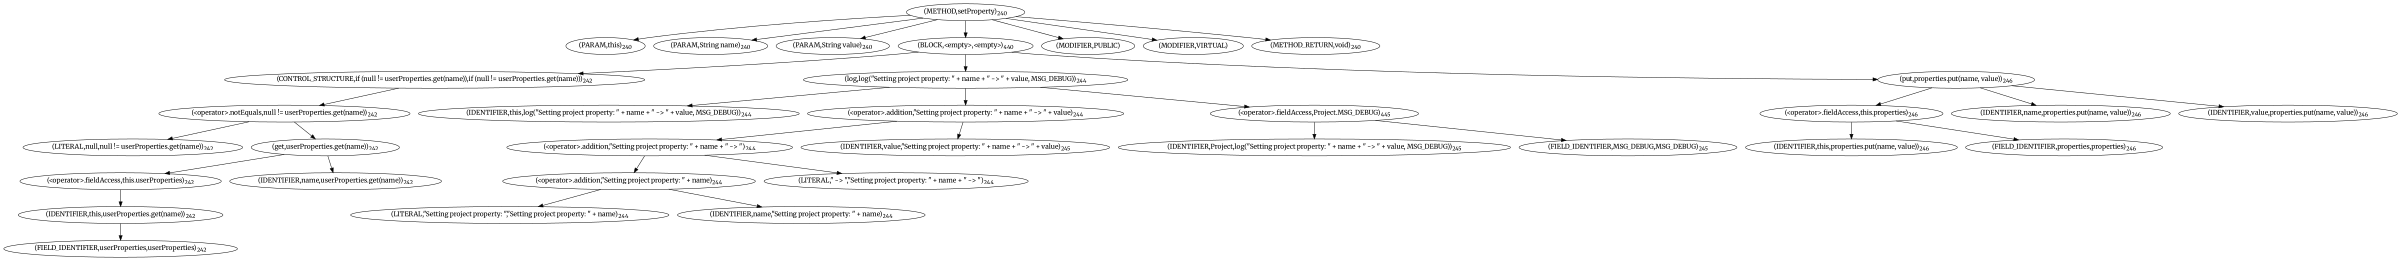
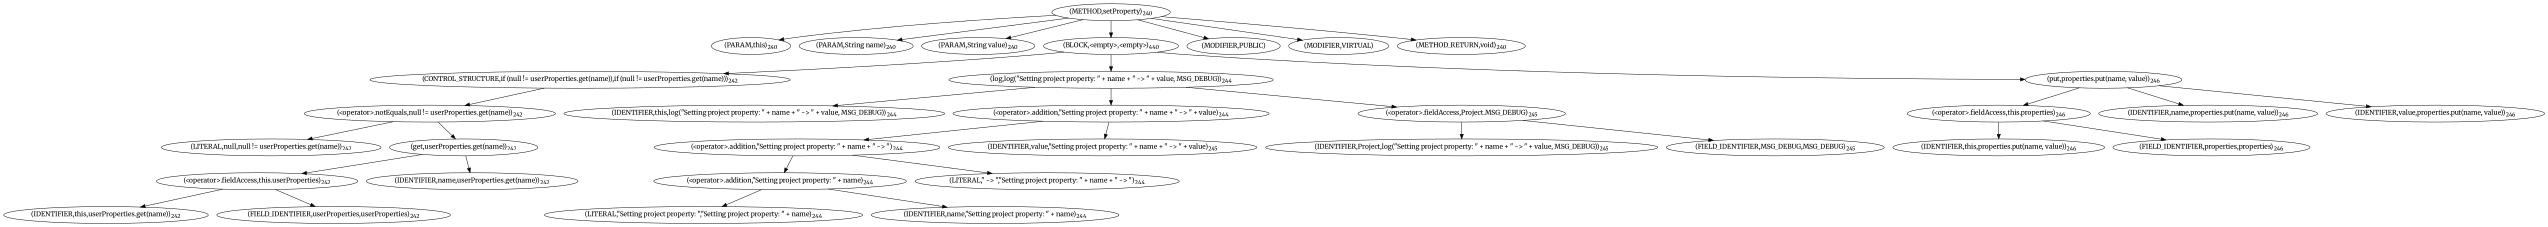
(1386, 113) -> (1533, 113)
(121, 230) -> (293, 197)
